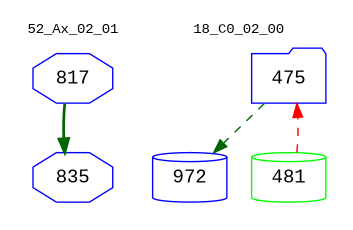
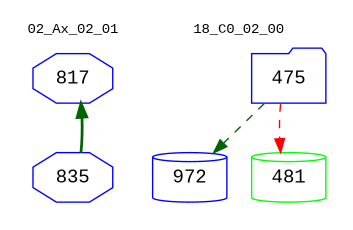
(74, 30) -> (74, 30)
(64, 121) -> (82, 135)
(298, 135) -> (280, 121)
